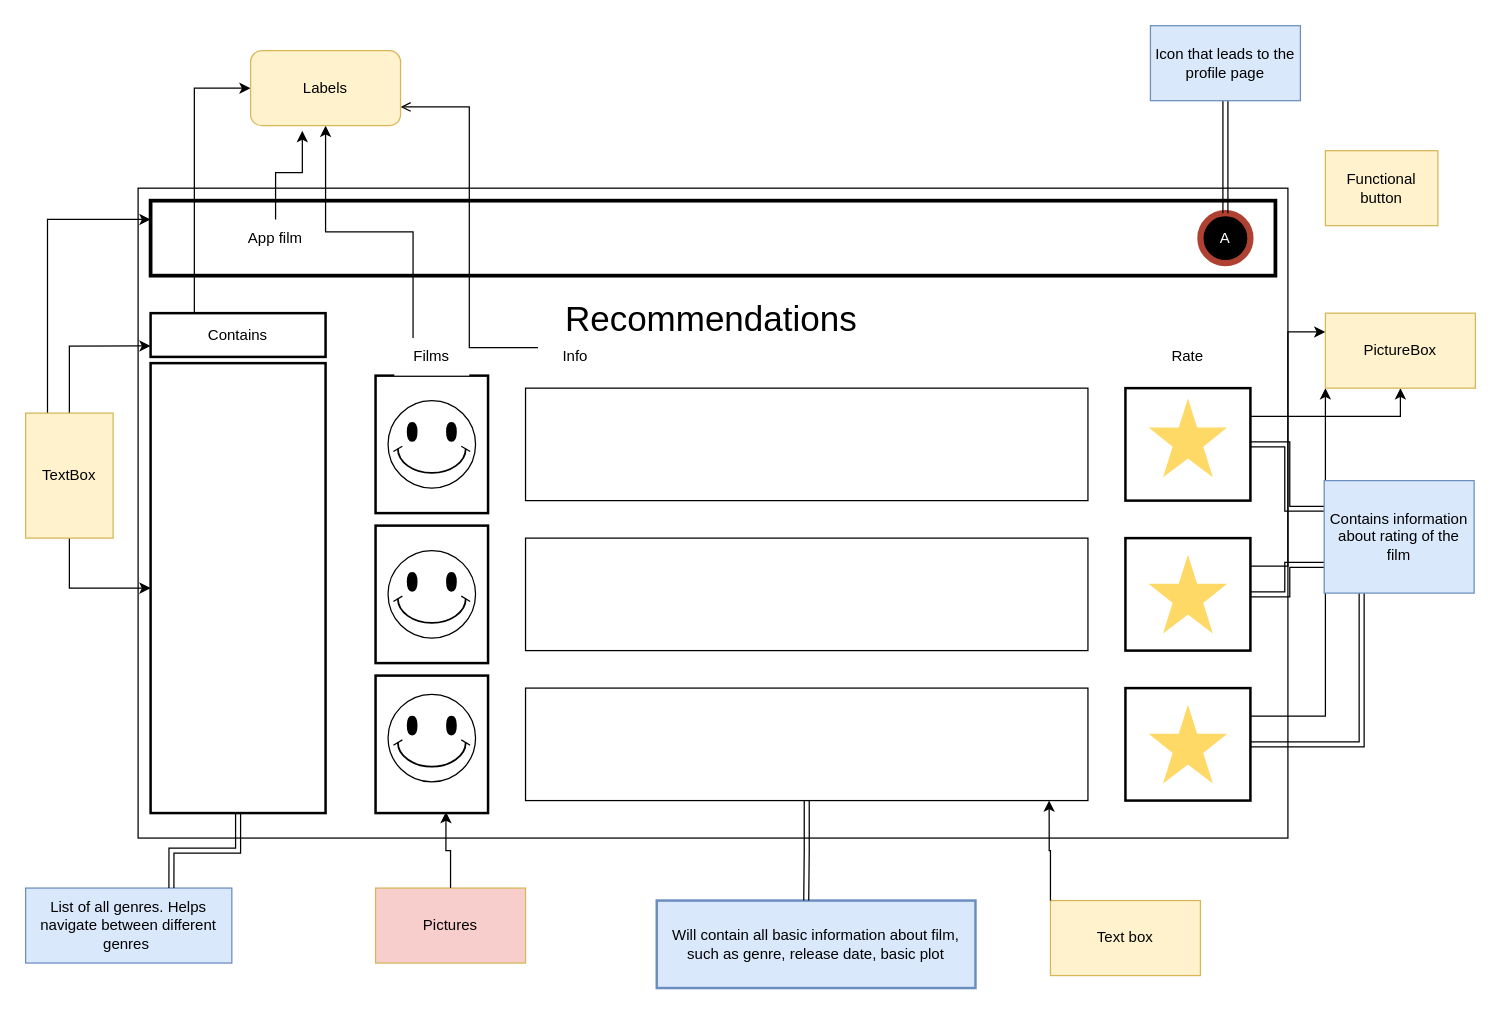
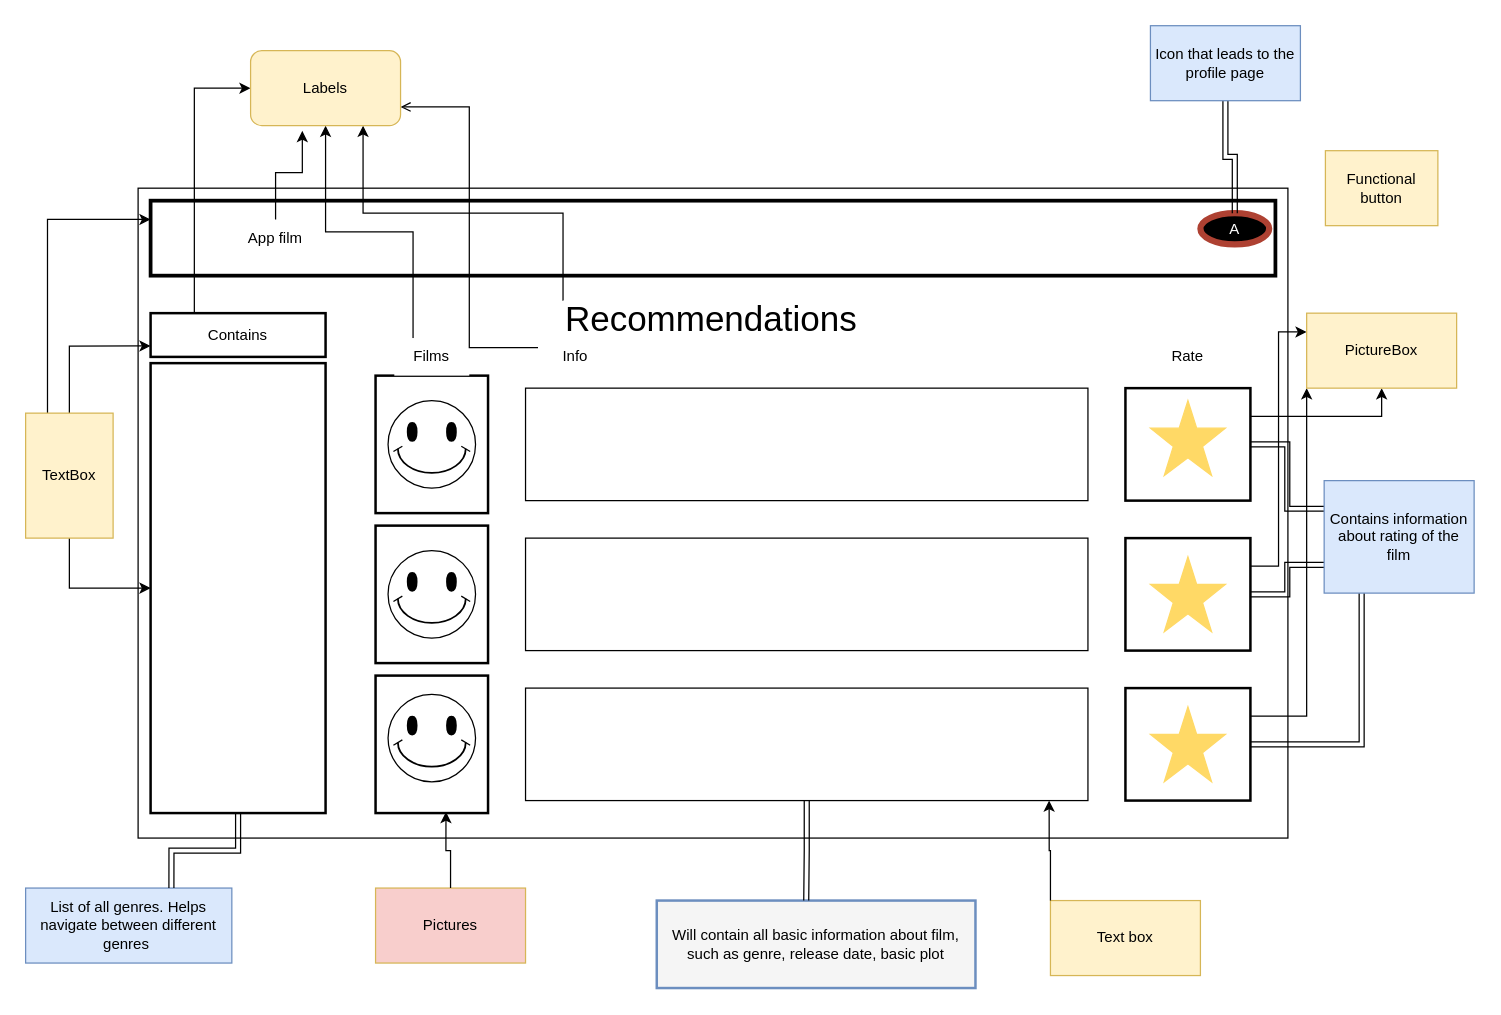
none -> (466, 213)
(1226, 238) -> (1235, 229)
(1401, 351) -> (1382, 351)
(816, 944) -> (816, 944)
